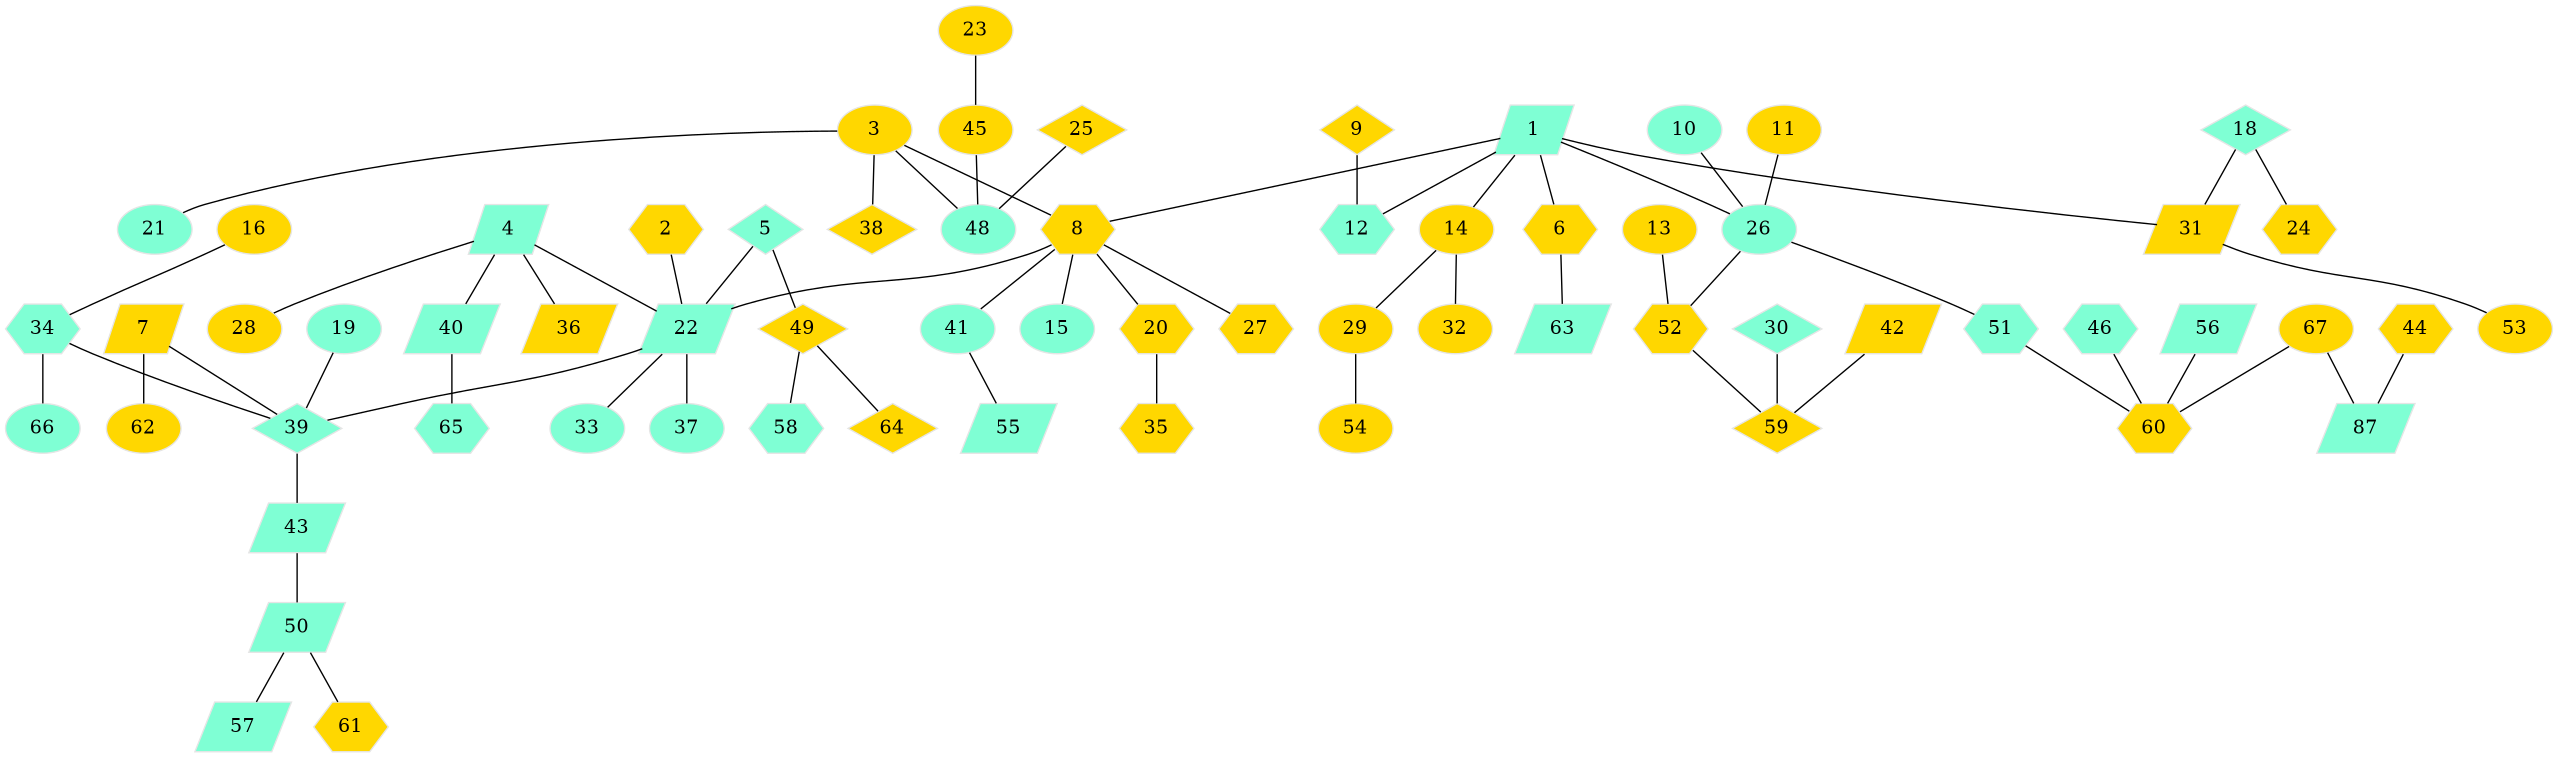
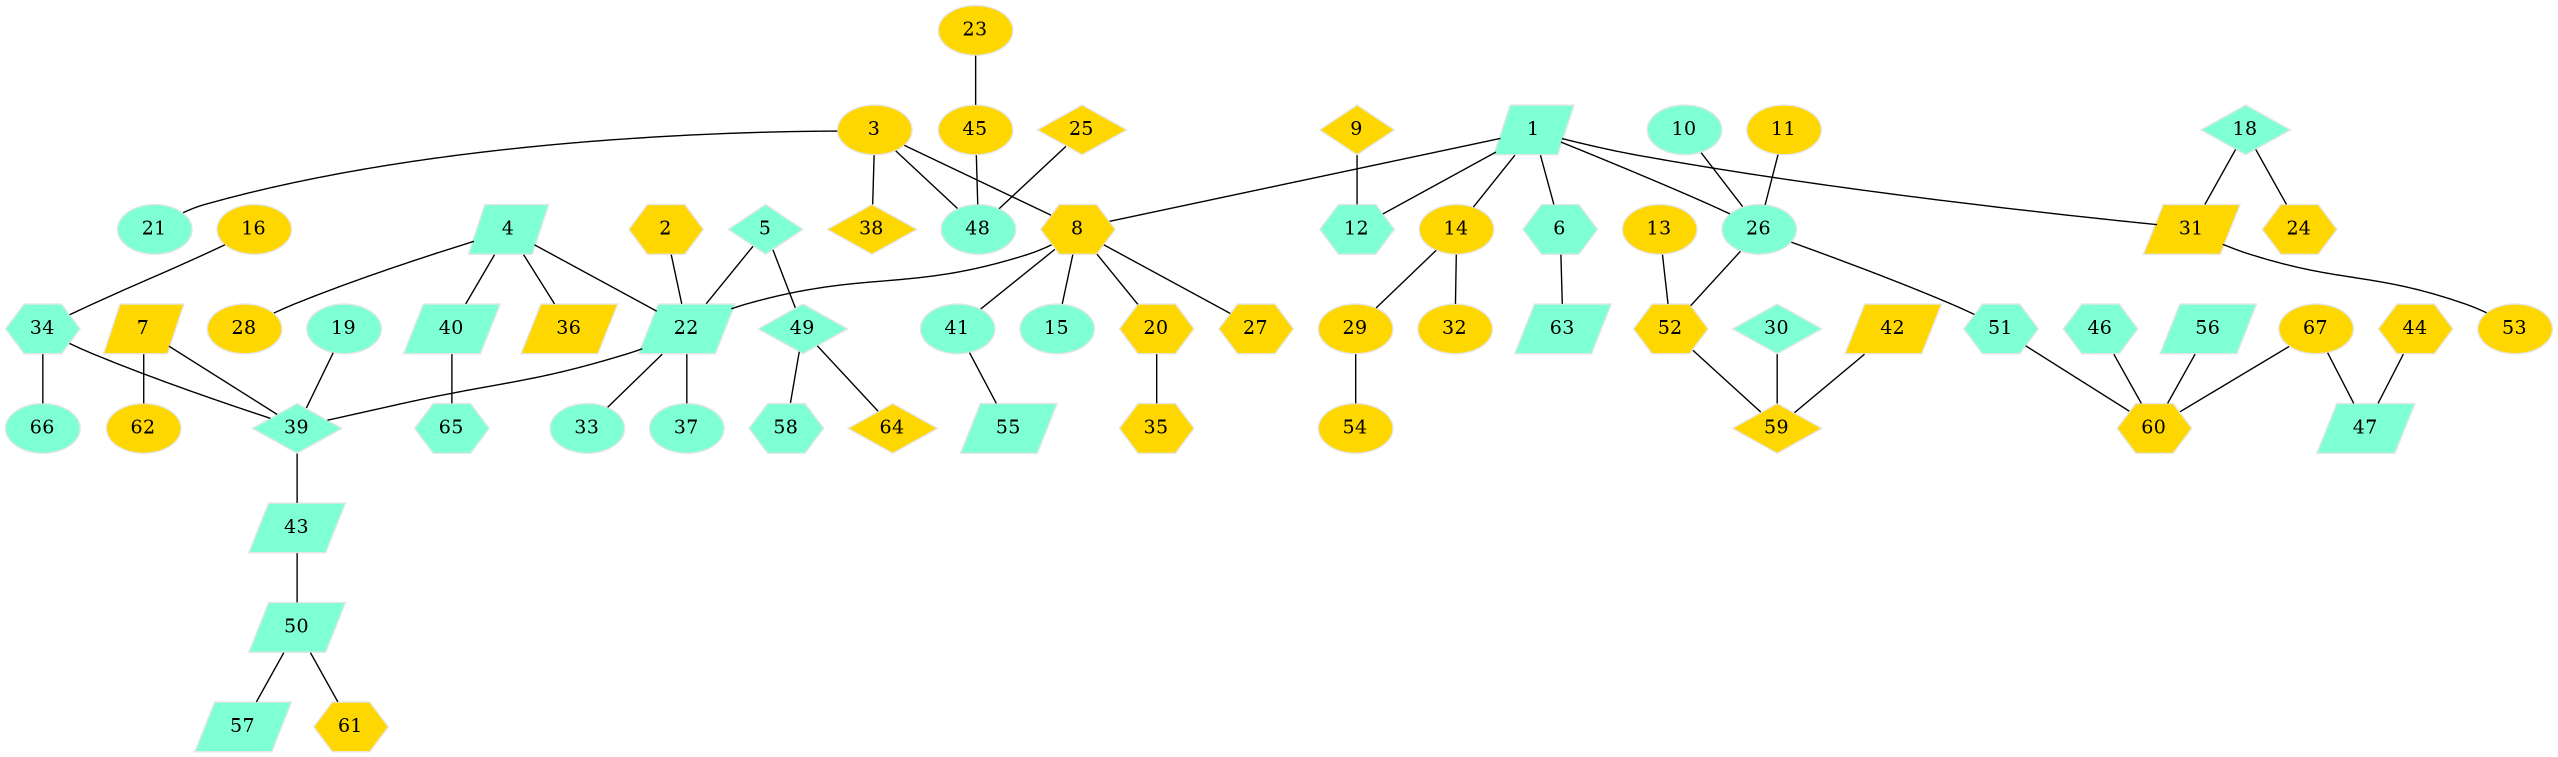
(1560, 229) -> (1560, 229)
(803, 329) -> (803, 329)
(2366, 428) -> (2366, 428)
